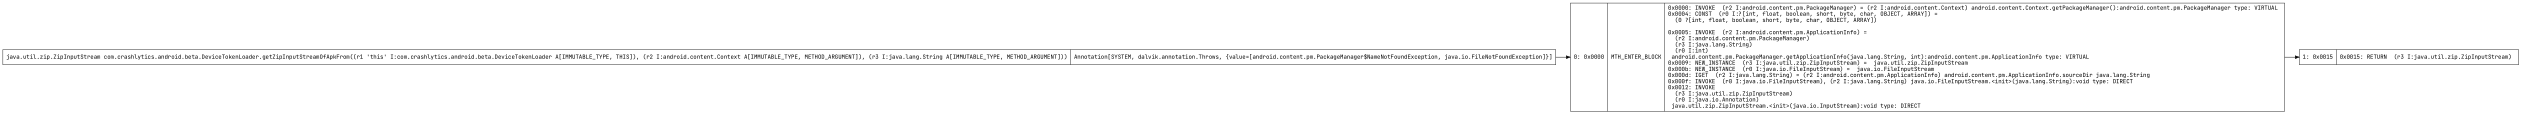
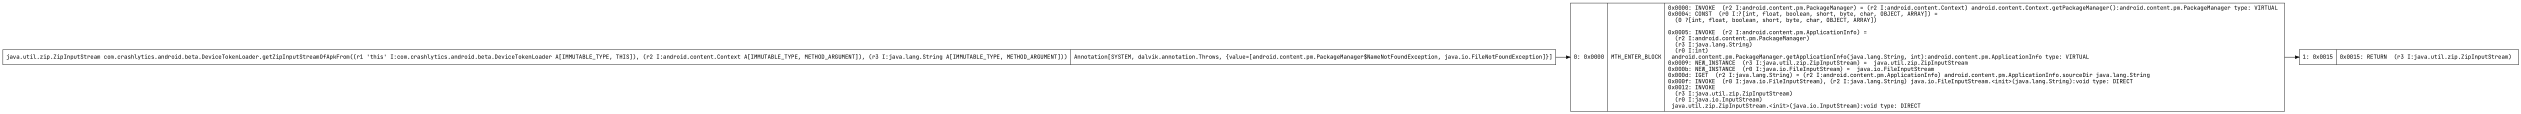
(1714, 100) -> (1715, 100)
